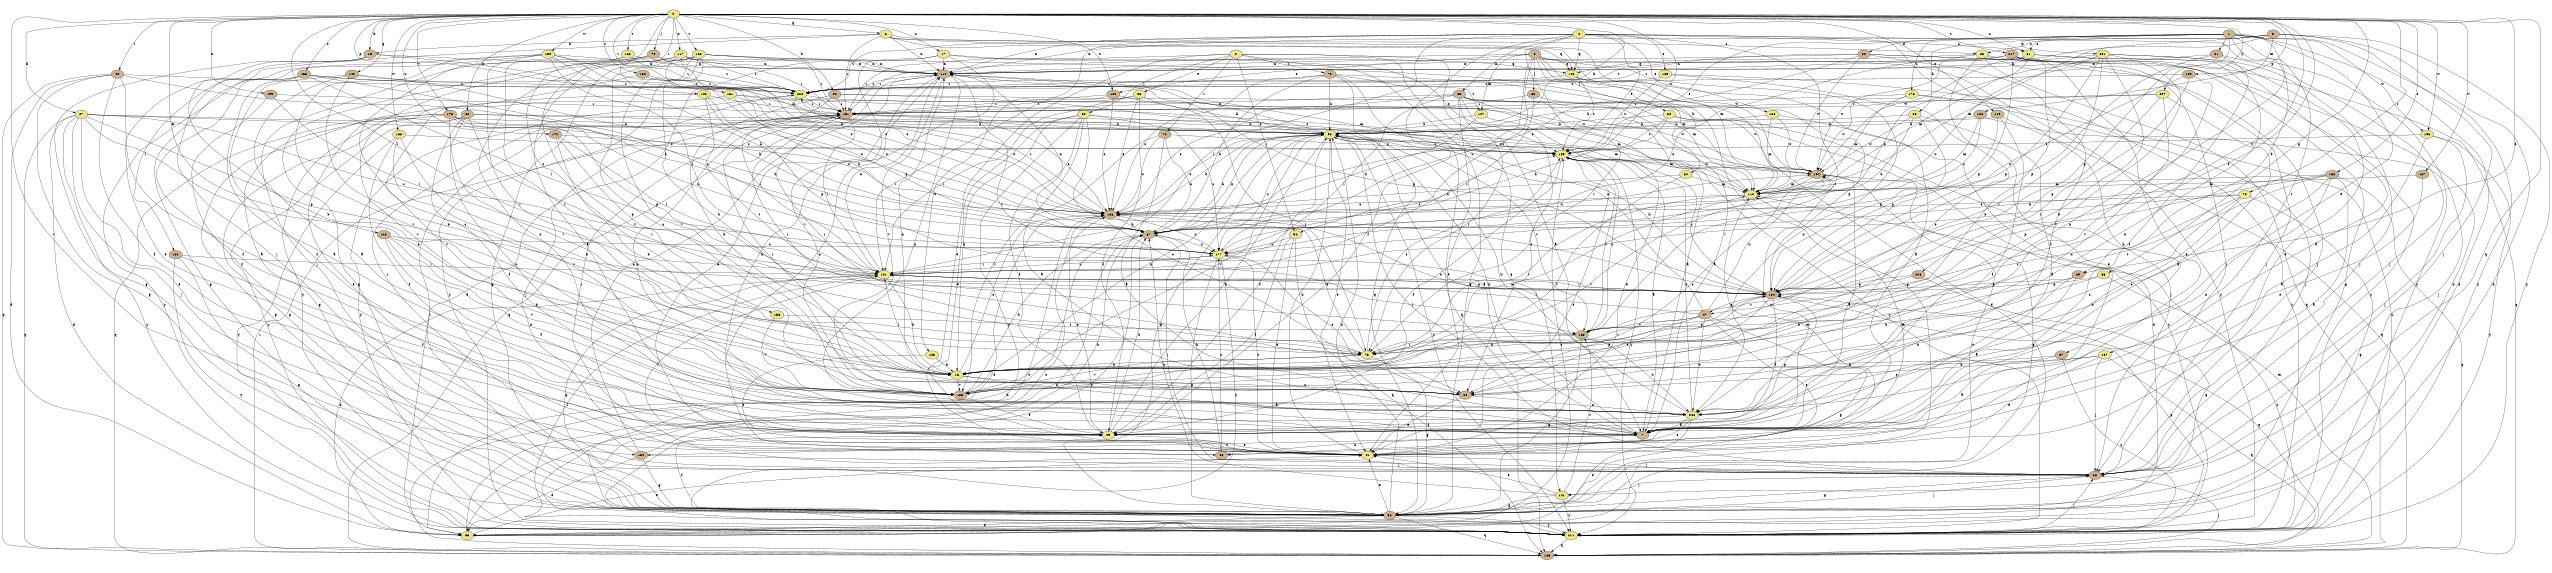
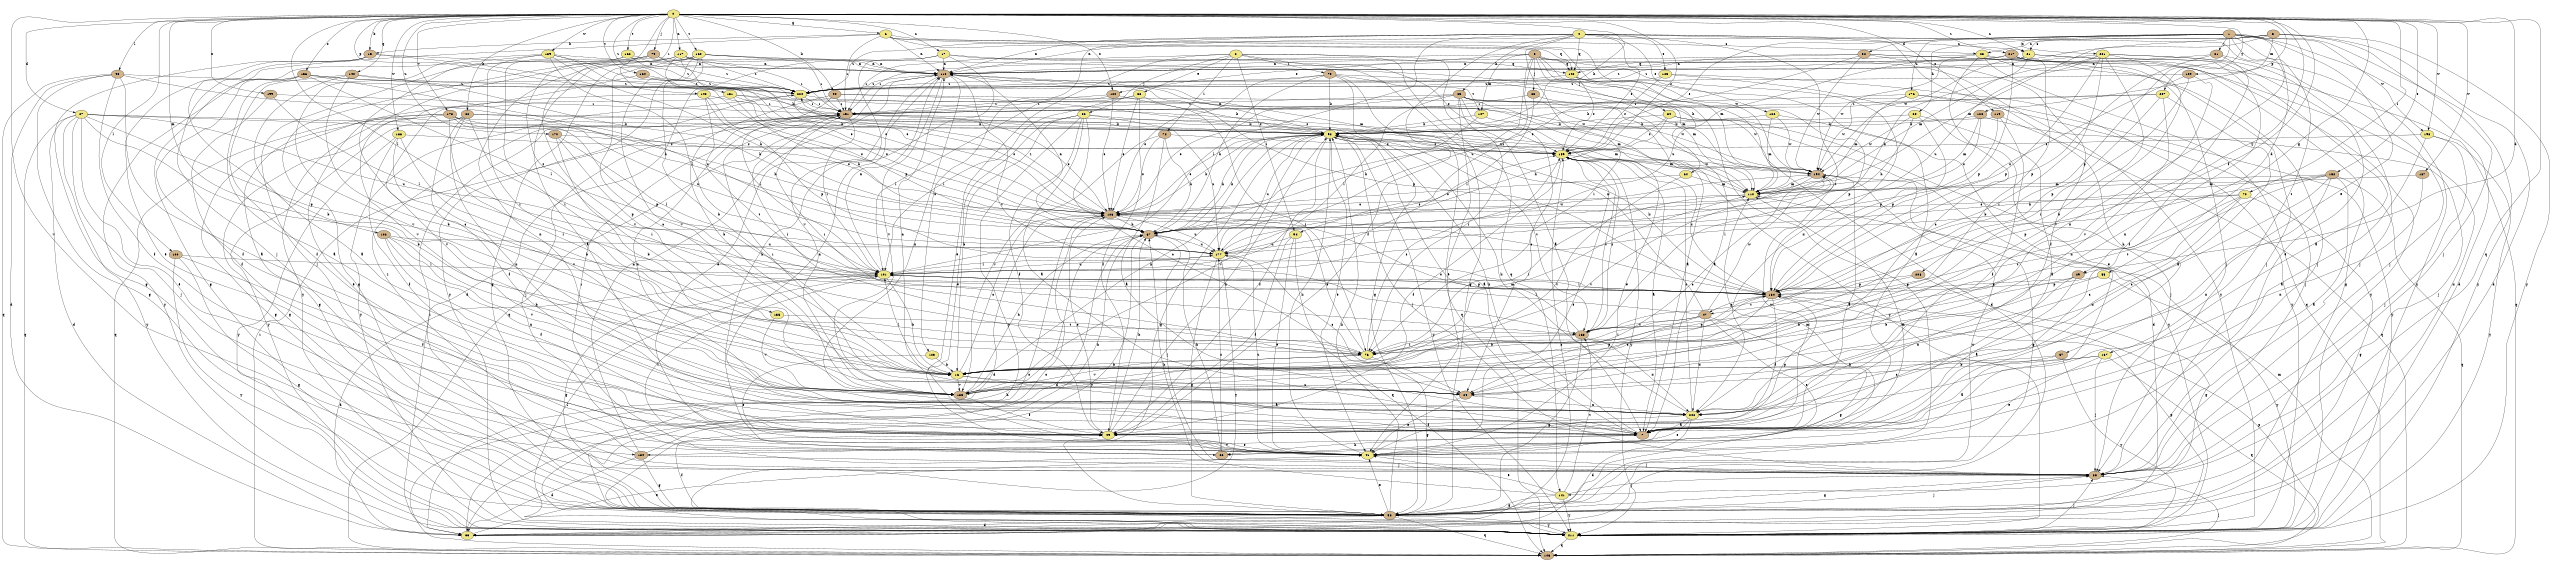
(272, 75) -> (162, 27)
(1960, 416) -> none
(1829, 478) -> (1827, 477)
